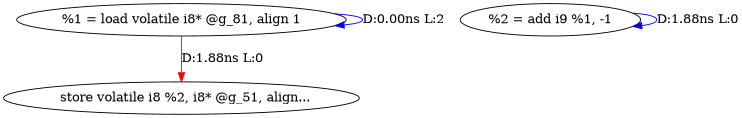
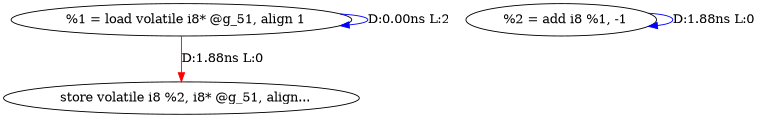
(181, 20) -> (181, 20)
(550, 20) -> (561, 20)
